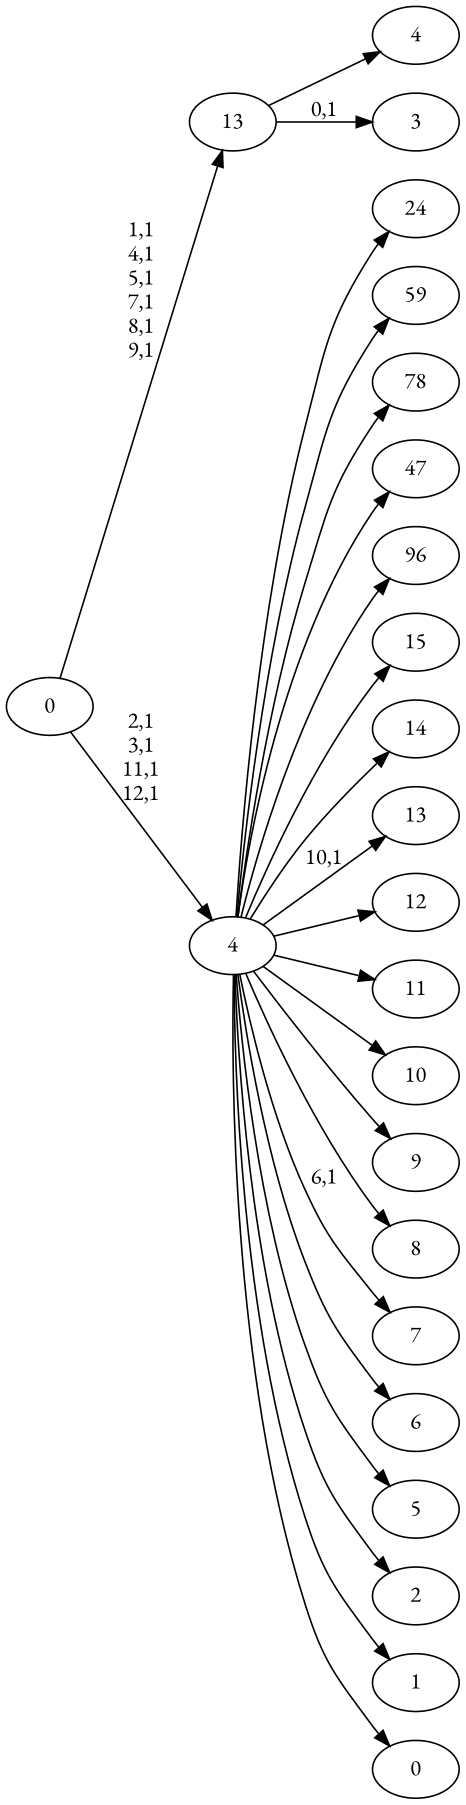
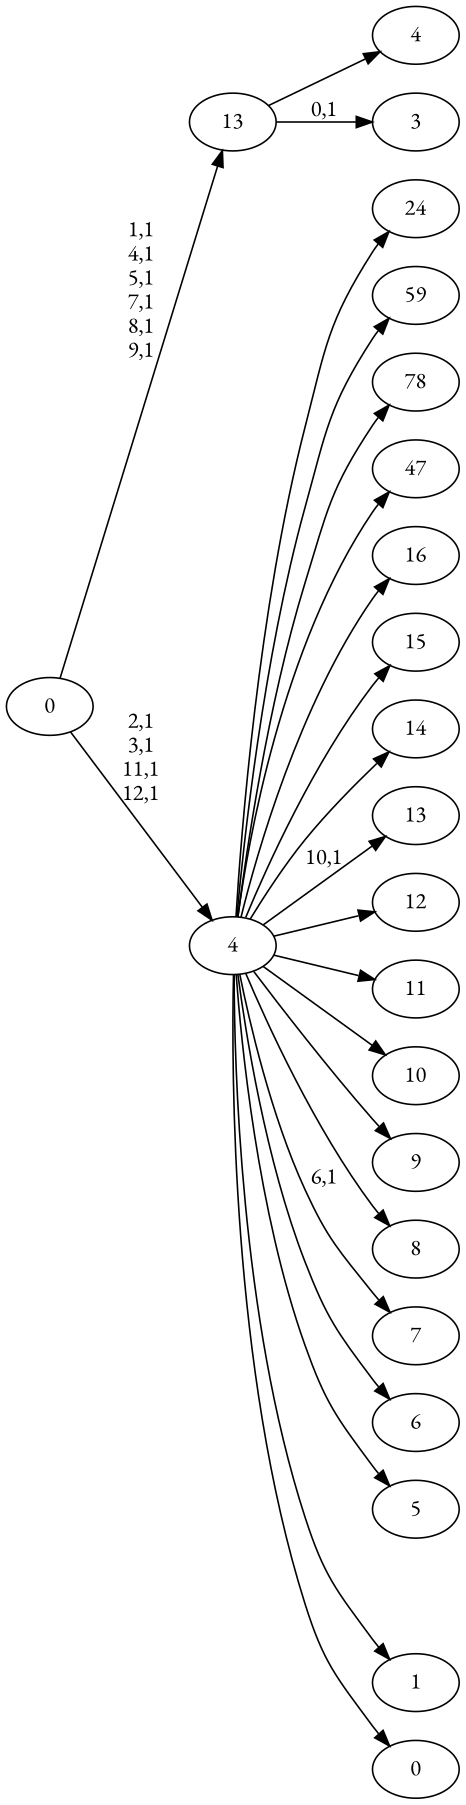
(416, 556) -> (416, 556)
(416, 1596) -> none
